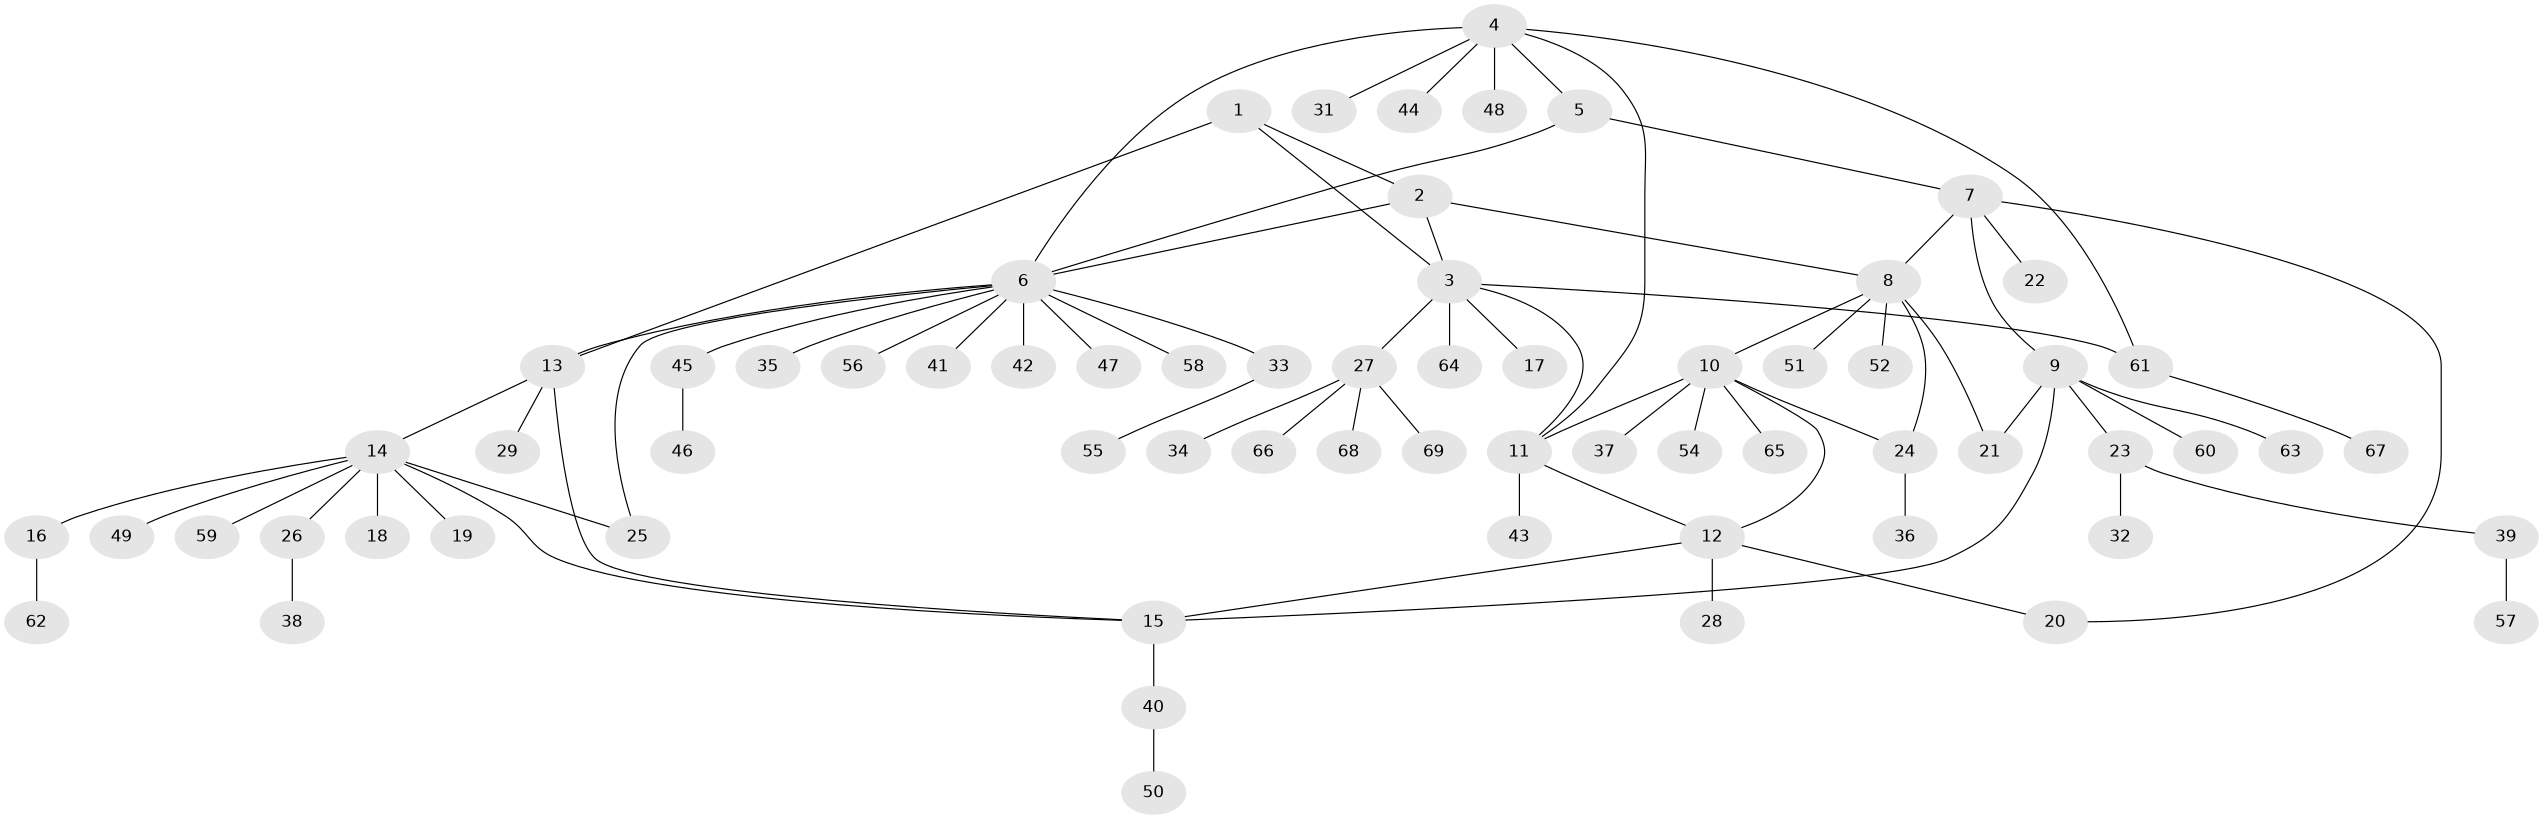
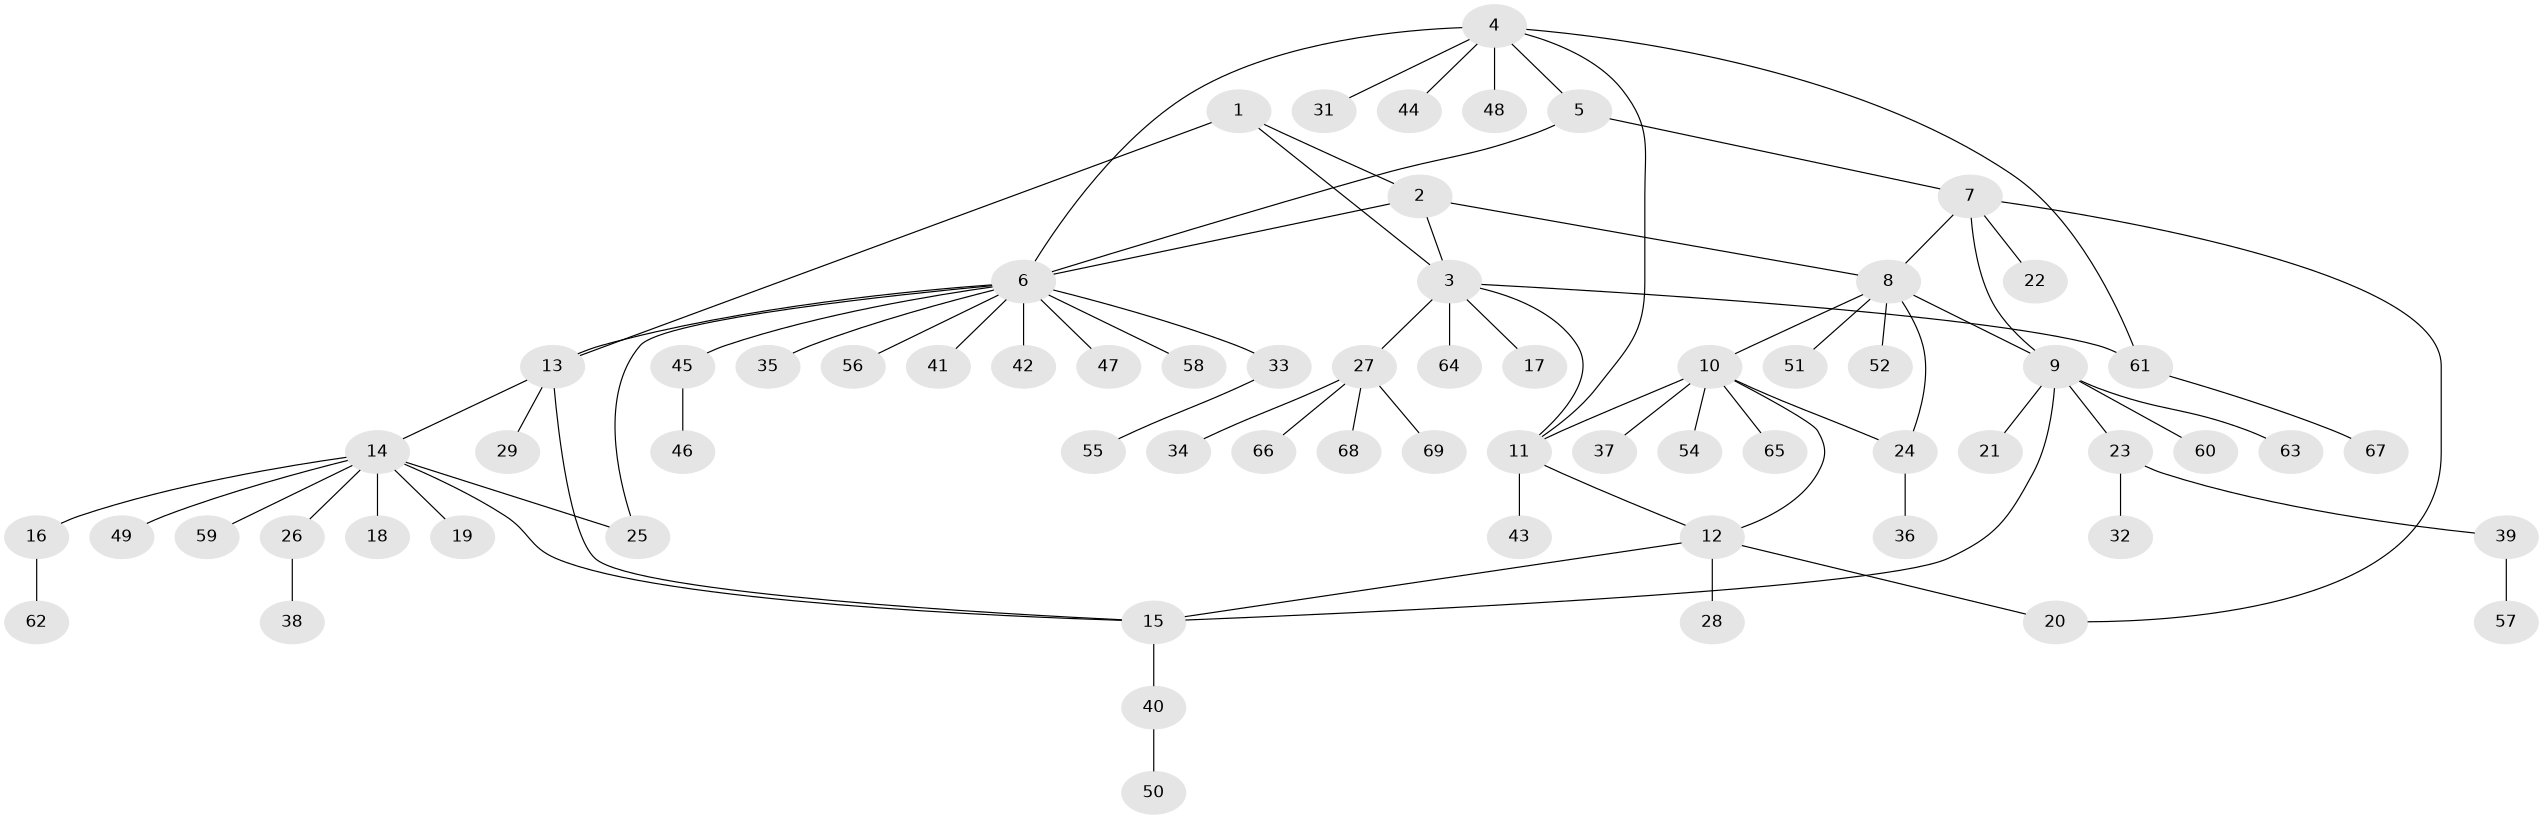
(1950, 362) -> (1951, 314)
